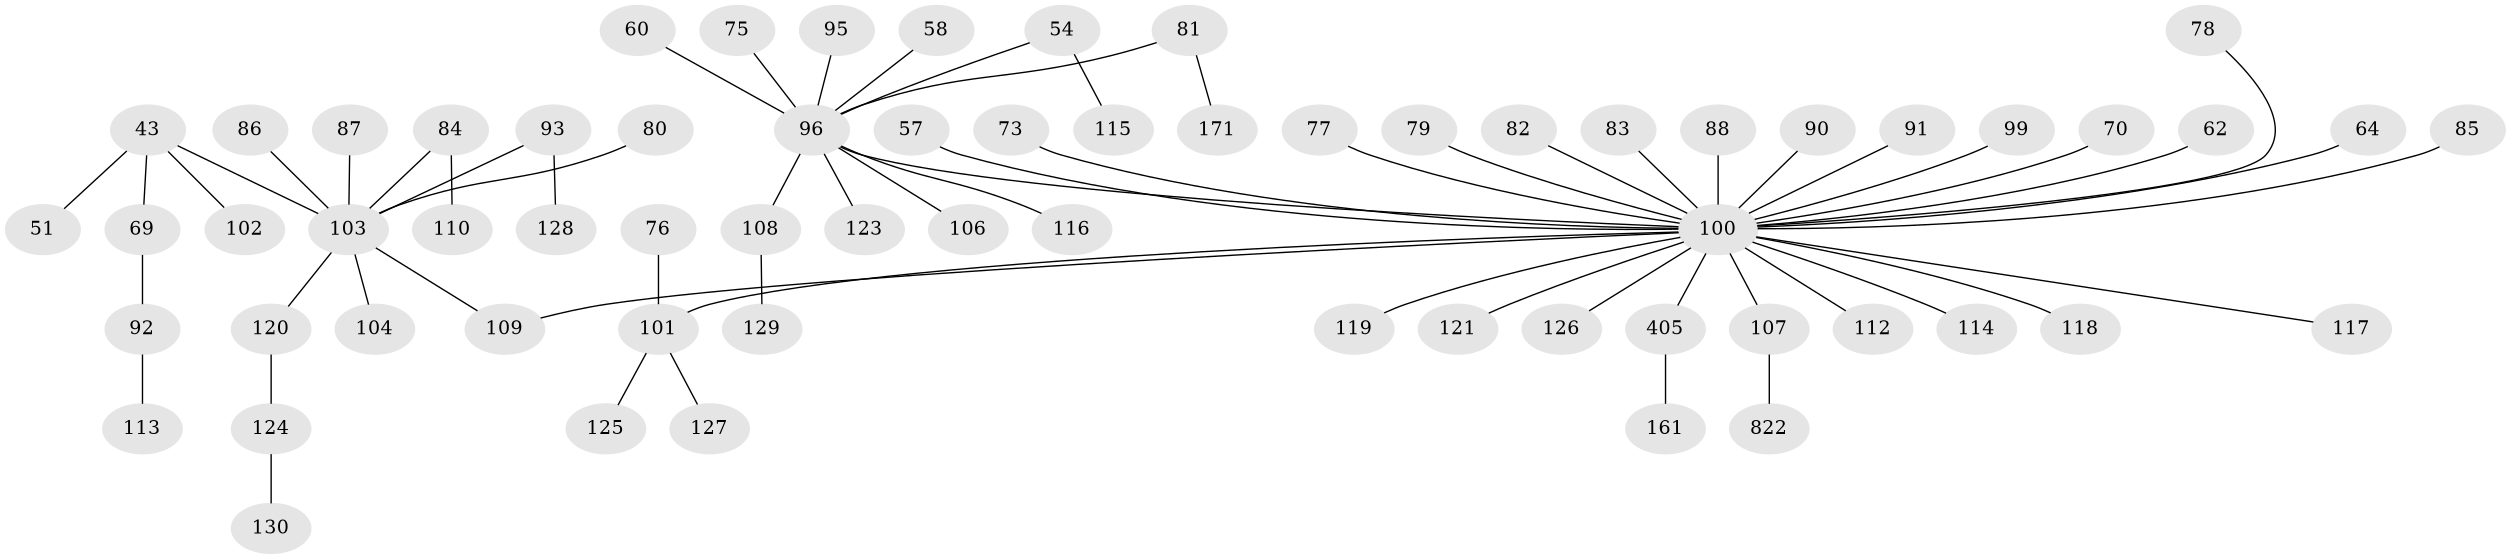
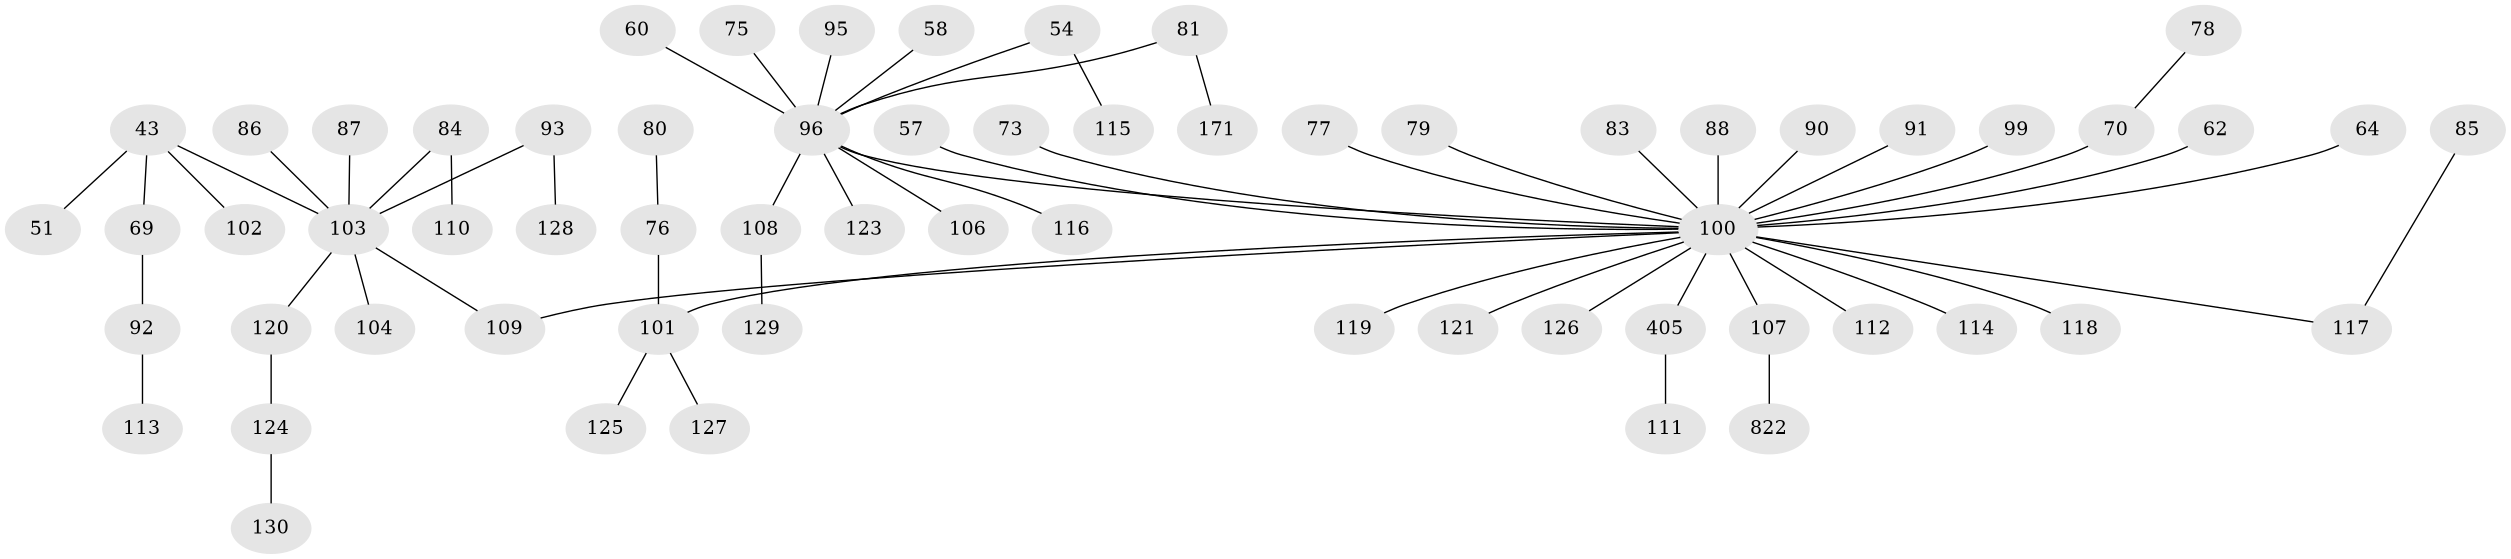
(1519, 130) -> none
(503, 179) -> (657, 180)
(2075, 198) -> (2160, 80)
(2102, 211) -> (2410, 230)
(1666, 429) -> (1666, 429)
